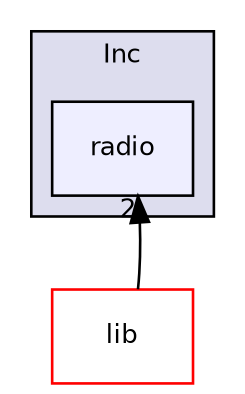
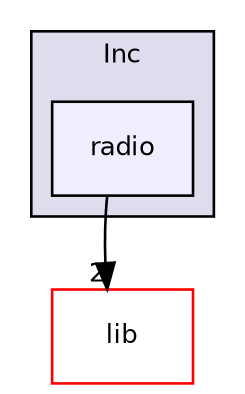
(140, 256) -> (105, 233)
